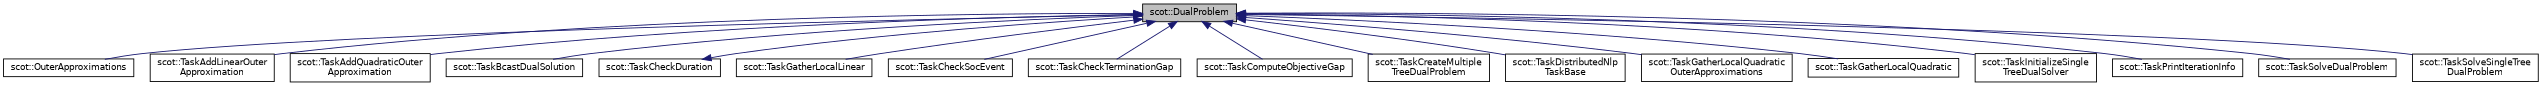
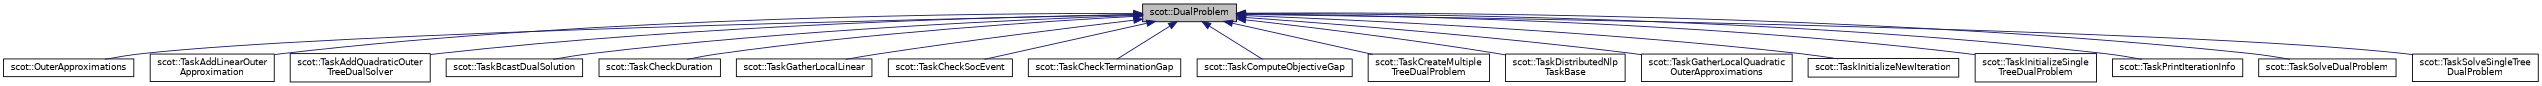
(926, 32) -> (910, 32)
(360, 68) -> (360, 68)
(1883, 68) -> (1883, 68)
(2036, 68) -> (2036, 68)
